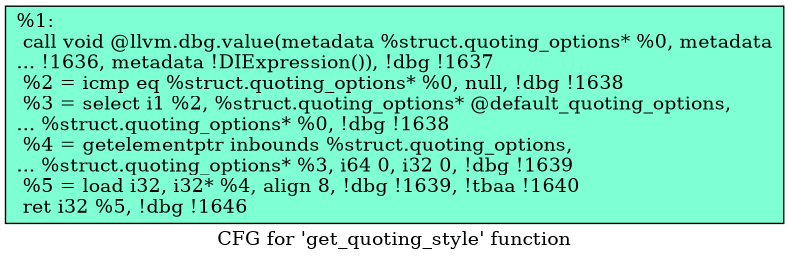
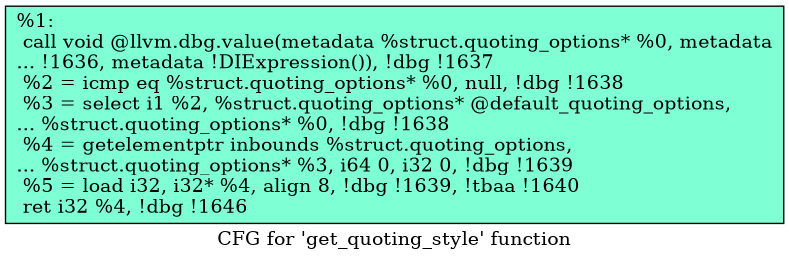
(133, 207) -> (133, 207)
